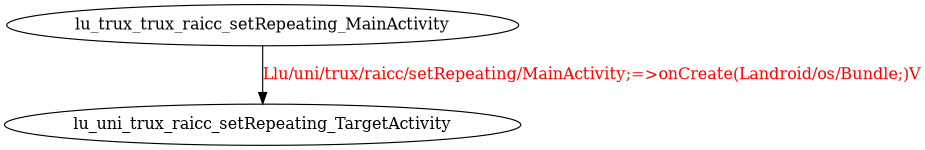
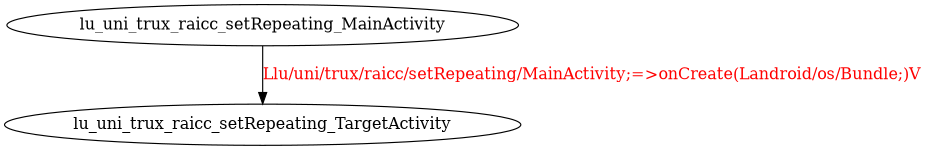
(263, 25) -> (263, 25)
